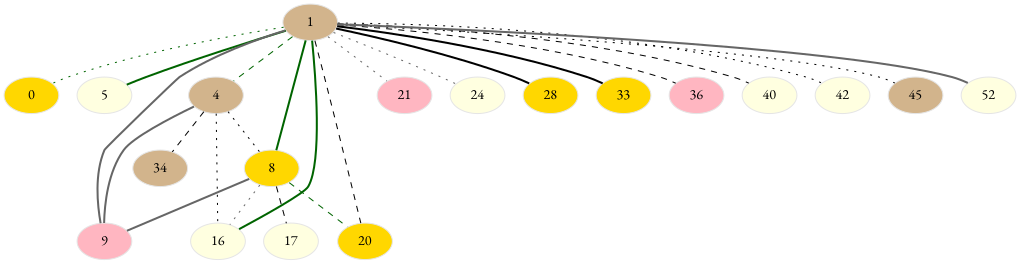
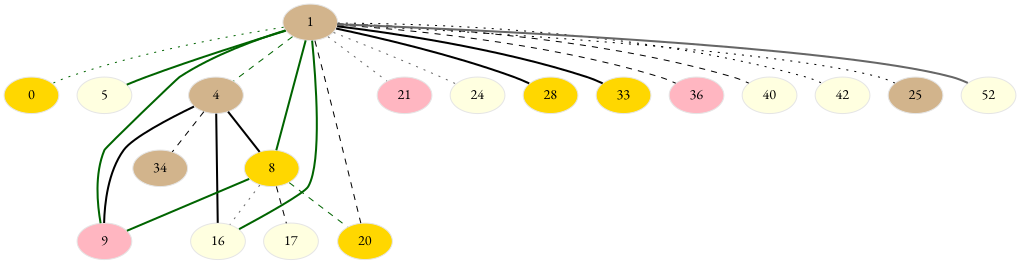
(916, 95) -> (916, 95)
(157, 99) -> (157, 99)
(244, 132) -> (244, 132)
(126, 148) -> (126, 148)
(217, 168) -> (217, 168)
(188, 205) -> (188, 205)
